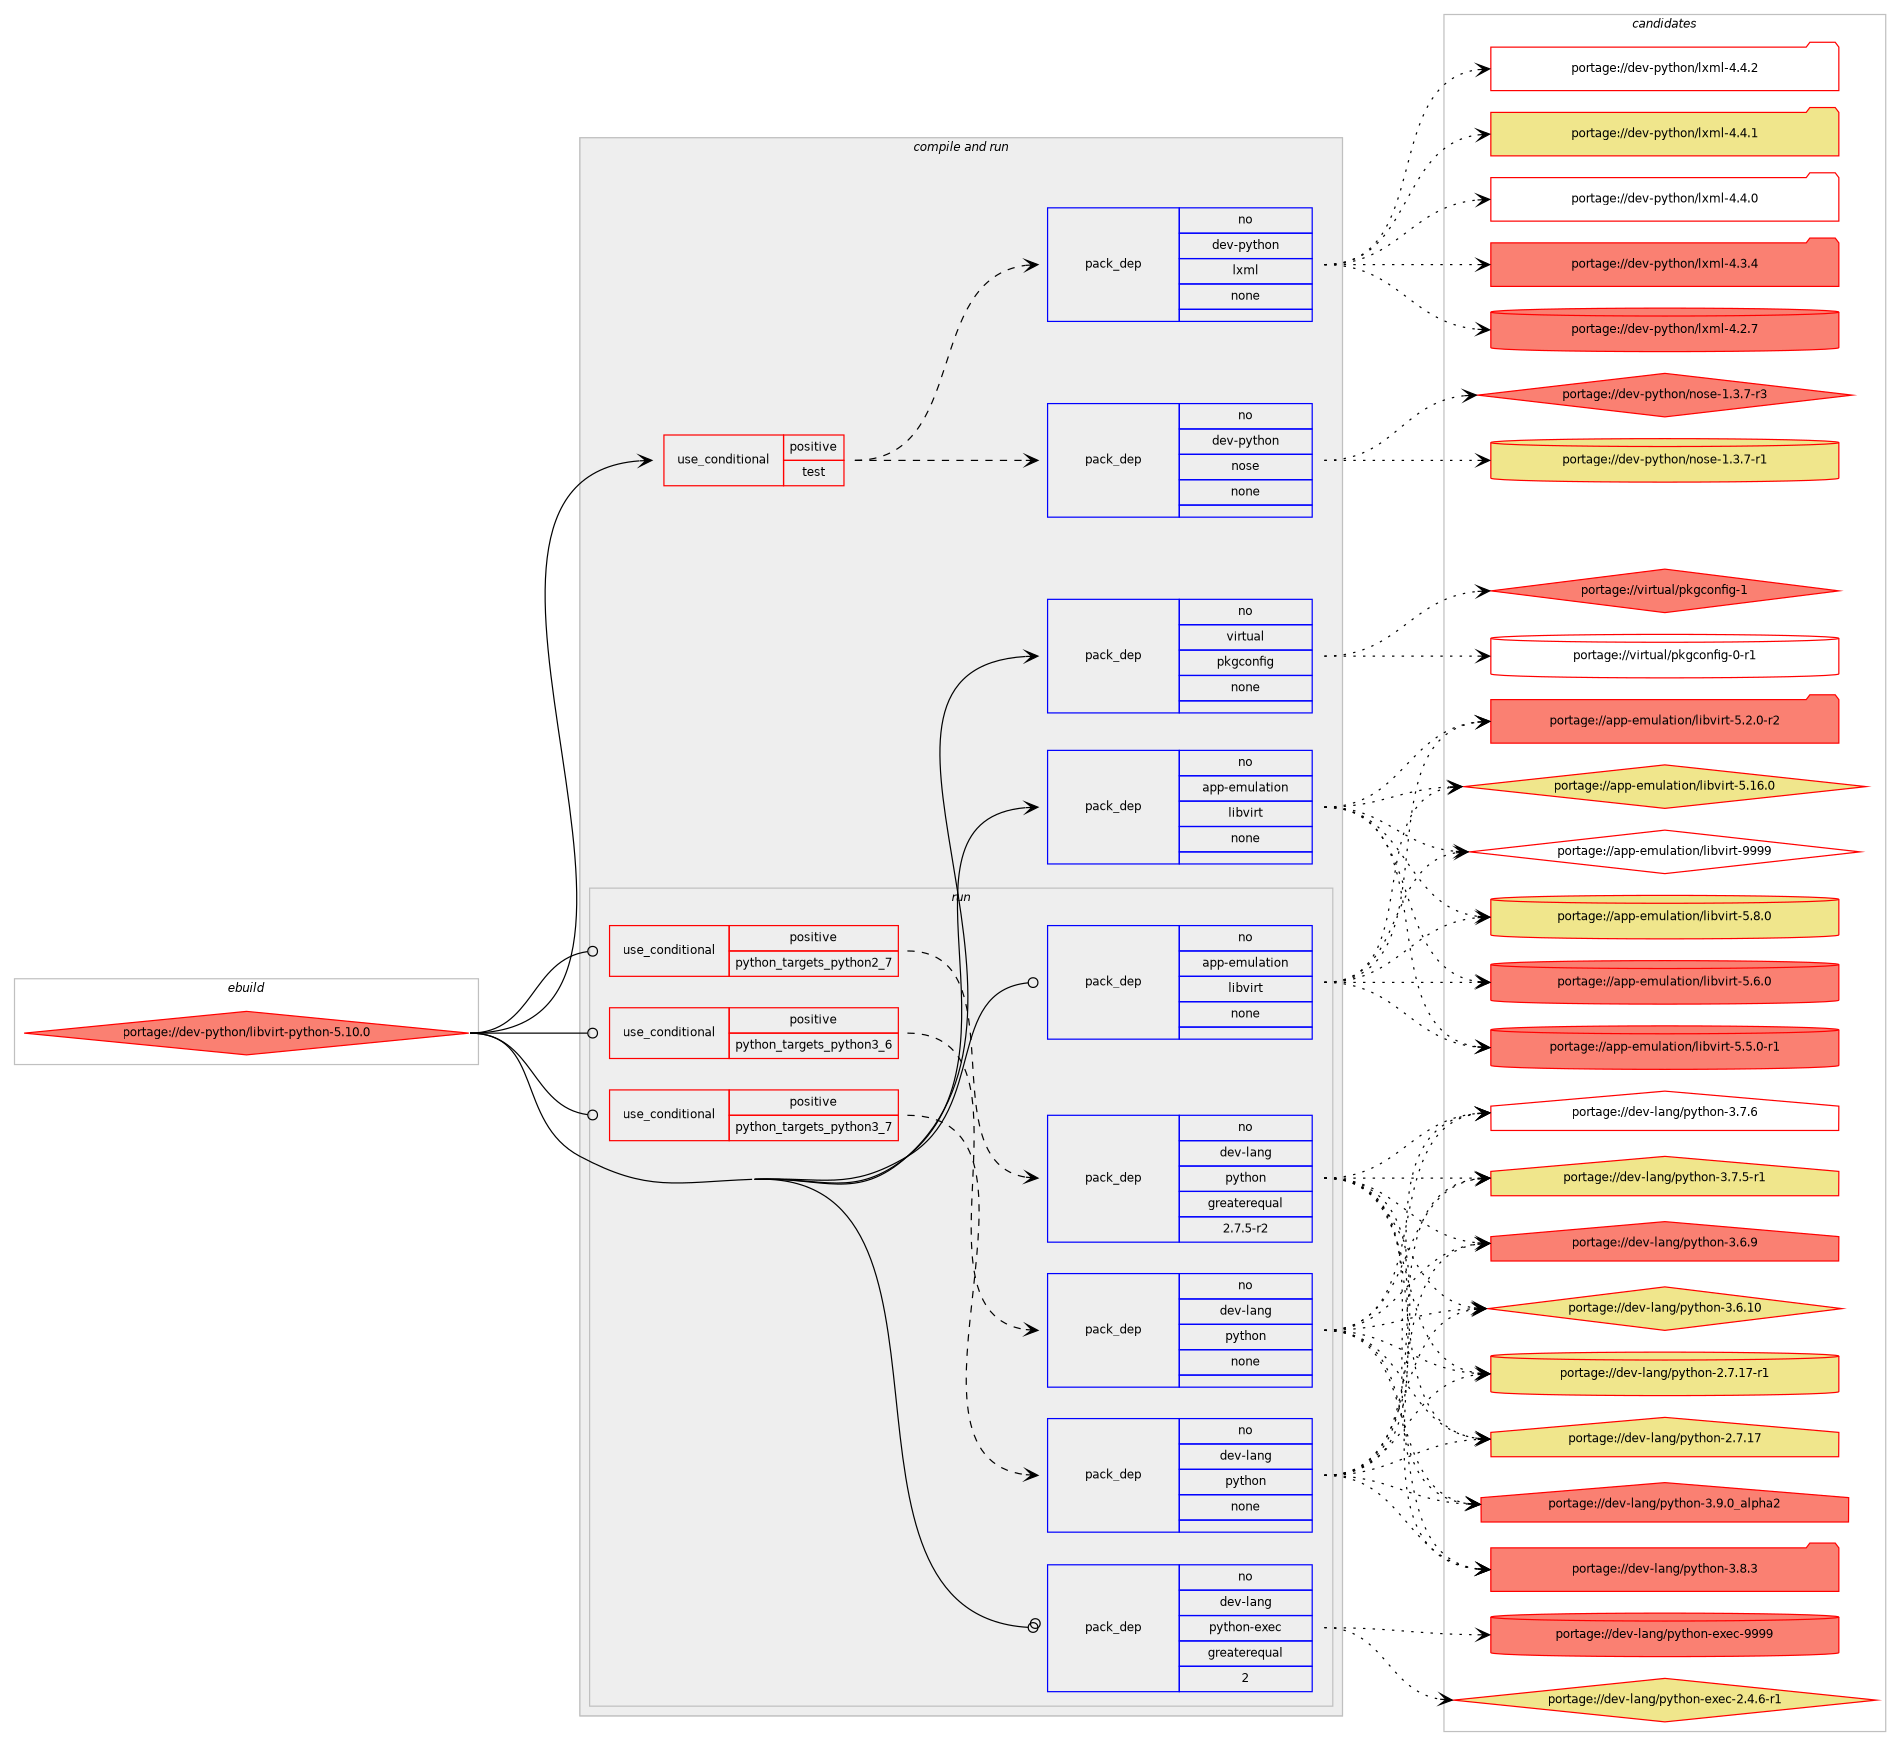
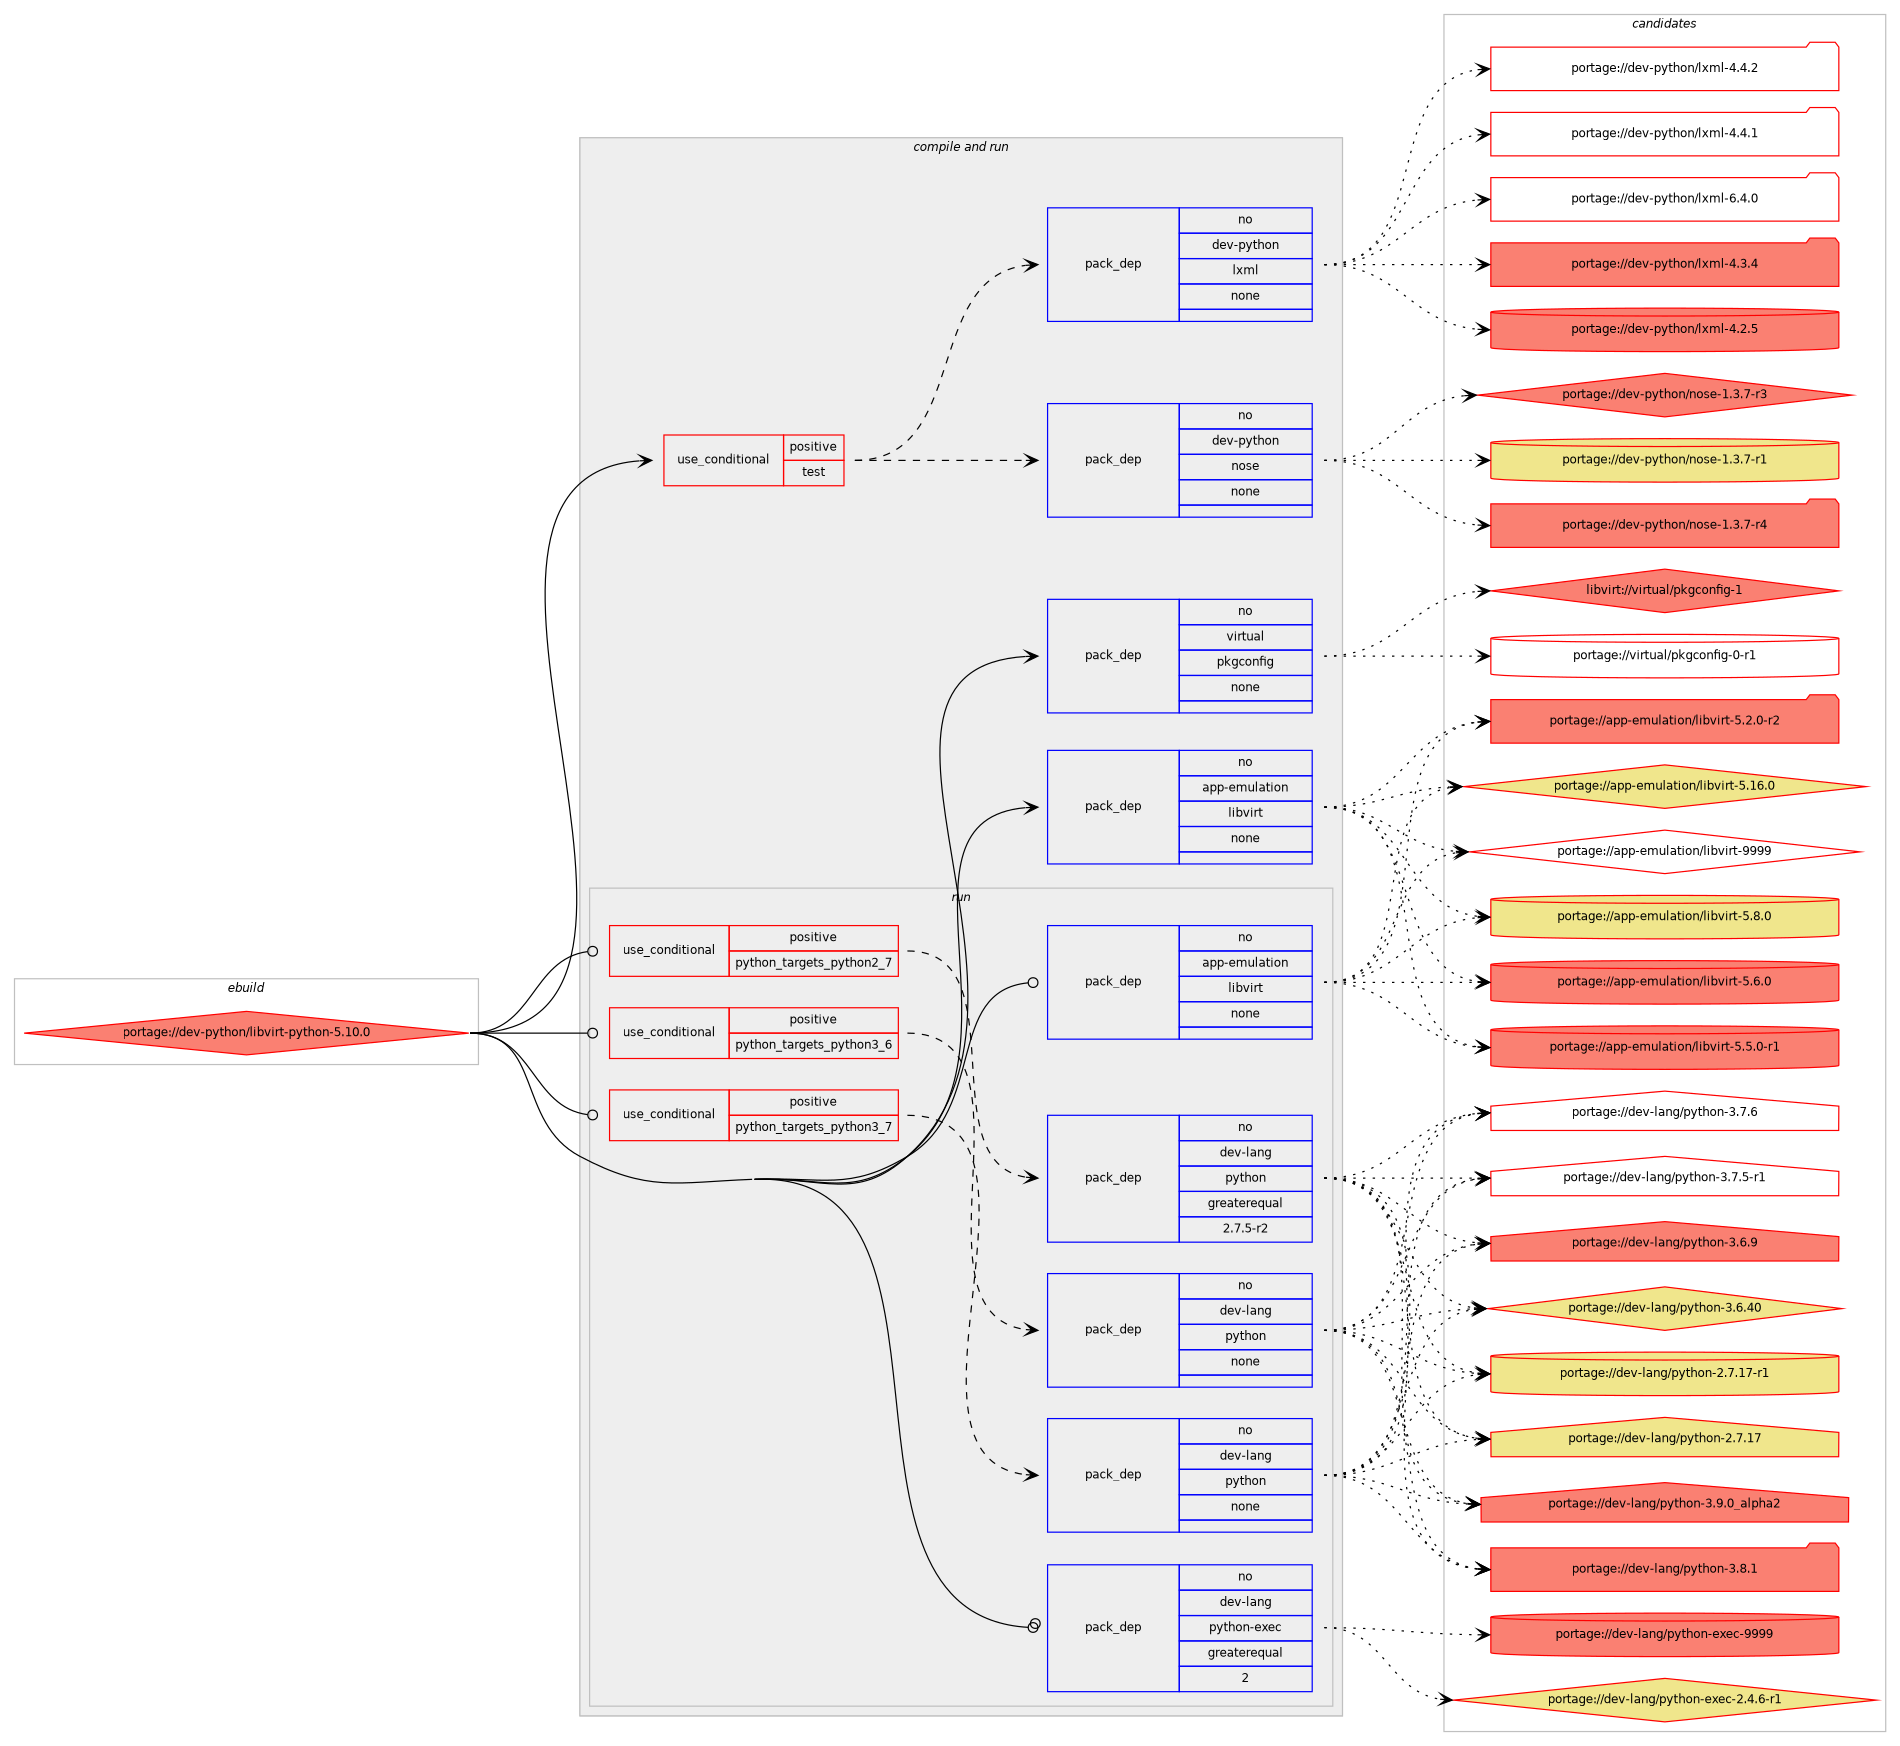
(1665, 134) -> (1665, 134)
(1665, 199) -> (1665, 199)
(1665, 330) -> (1665, 330)
none -> (1665, 526)
(1665, 591) -> (1665, 591)
(1665, 1178) -> (1665, 1178)
(1665, 1309) -> (1665, 1309)
(1665, 1570) -> (1665, 1570)
